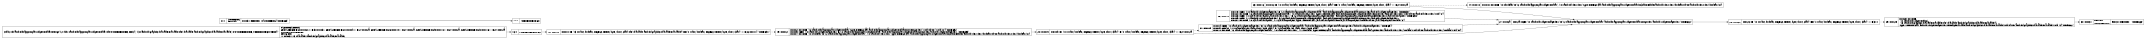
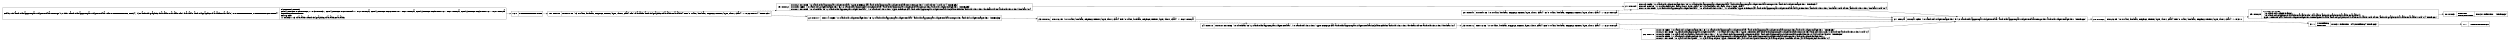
none -> (904, 18)
none -> (2275, 22)
none -> (1540, 26)
(530, 32) -> (530, 14)
(1033, 32) -> (1328, 7)
